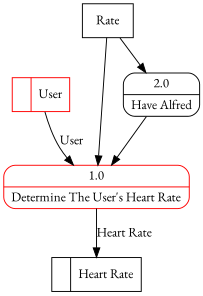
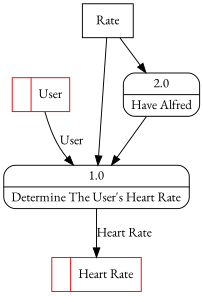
(97, 187) -> (97, 187)
(97, 274) -> (97, 274)
